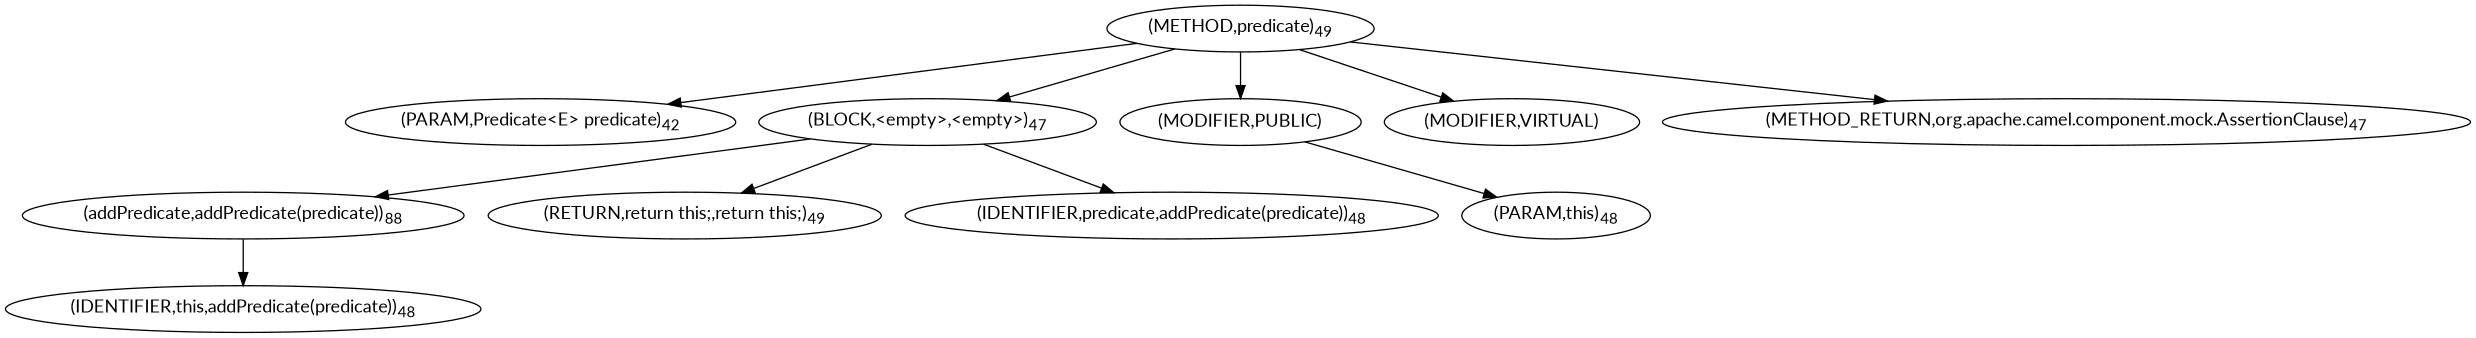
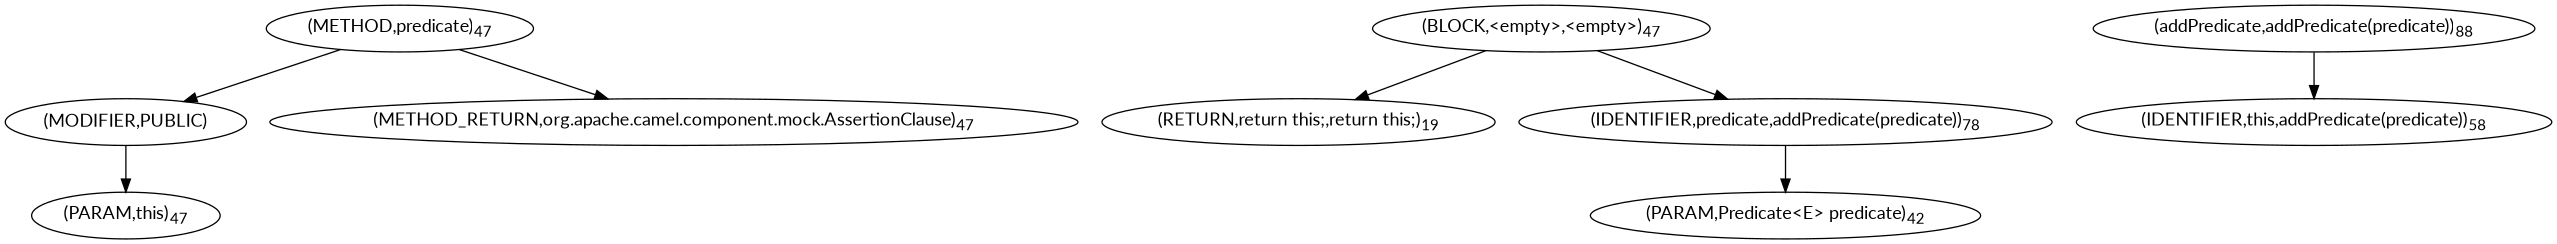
(1324, 27) -> (483, 27)
(909, 73) -> (1785, 162)
(1092, 73) -> none
(1512, 122) -> none
(599, 167) -> none
(817, 214) -> (1430, 120)
(1357, 214) -> (1971, 120)
(1609, 214) -> (179, 214)
(407, 307) -> (2478, 120)
